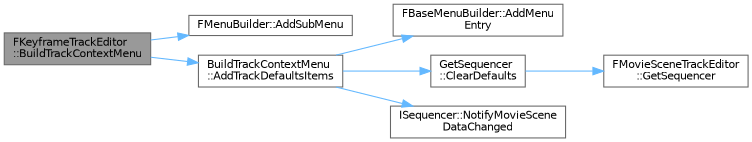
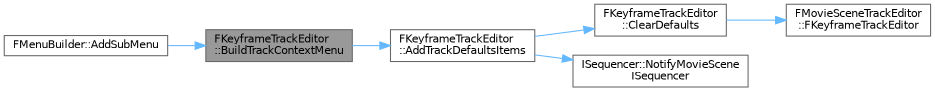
(478, 20) -> none
(164, 38) -> (181, 46)
(271, 71) -> (463, 46)
(478, 71) -> (661, 20)
(676, 71) -> (858, 20)
(478, 122) -> (661, 71)
